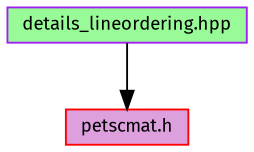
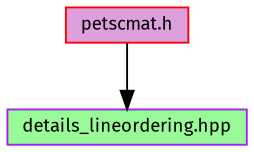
(127, 67) -> (127, 67)
